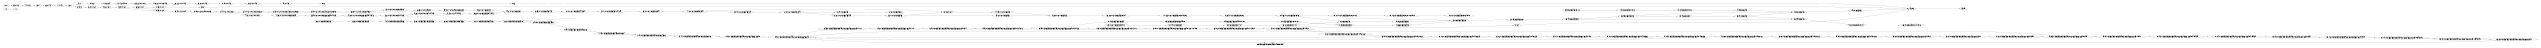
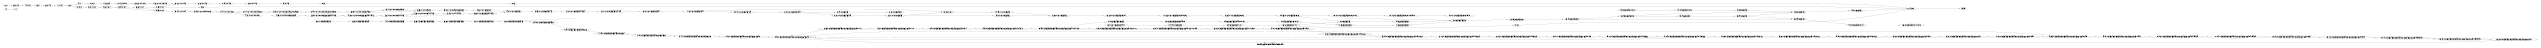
(1572, 10) -> none
(1402, 25) -> (1402, 25)
